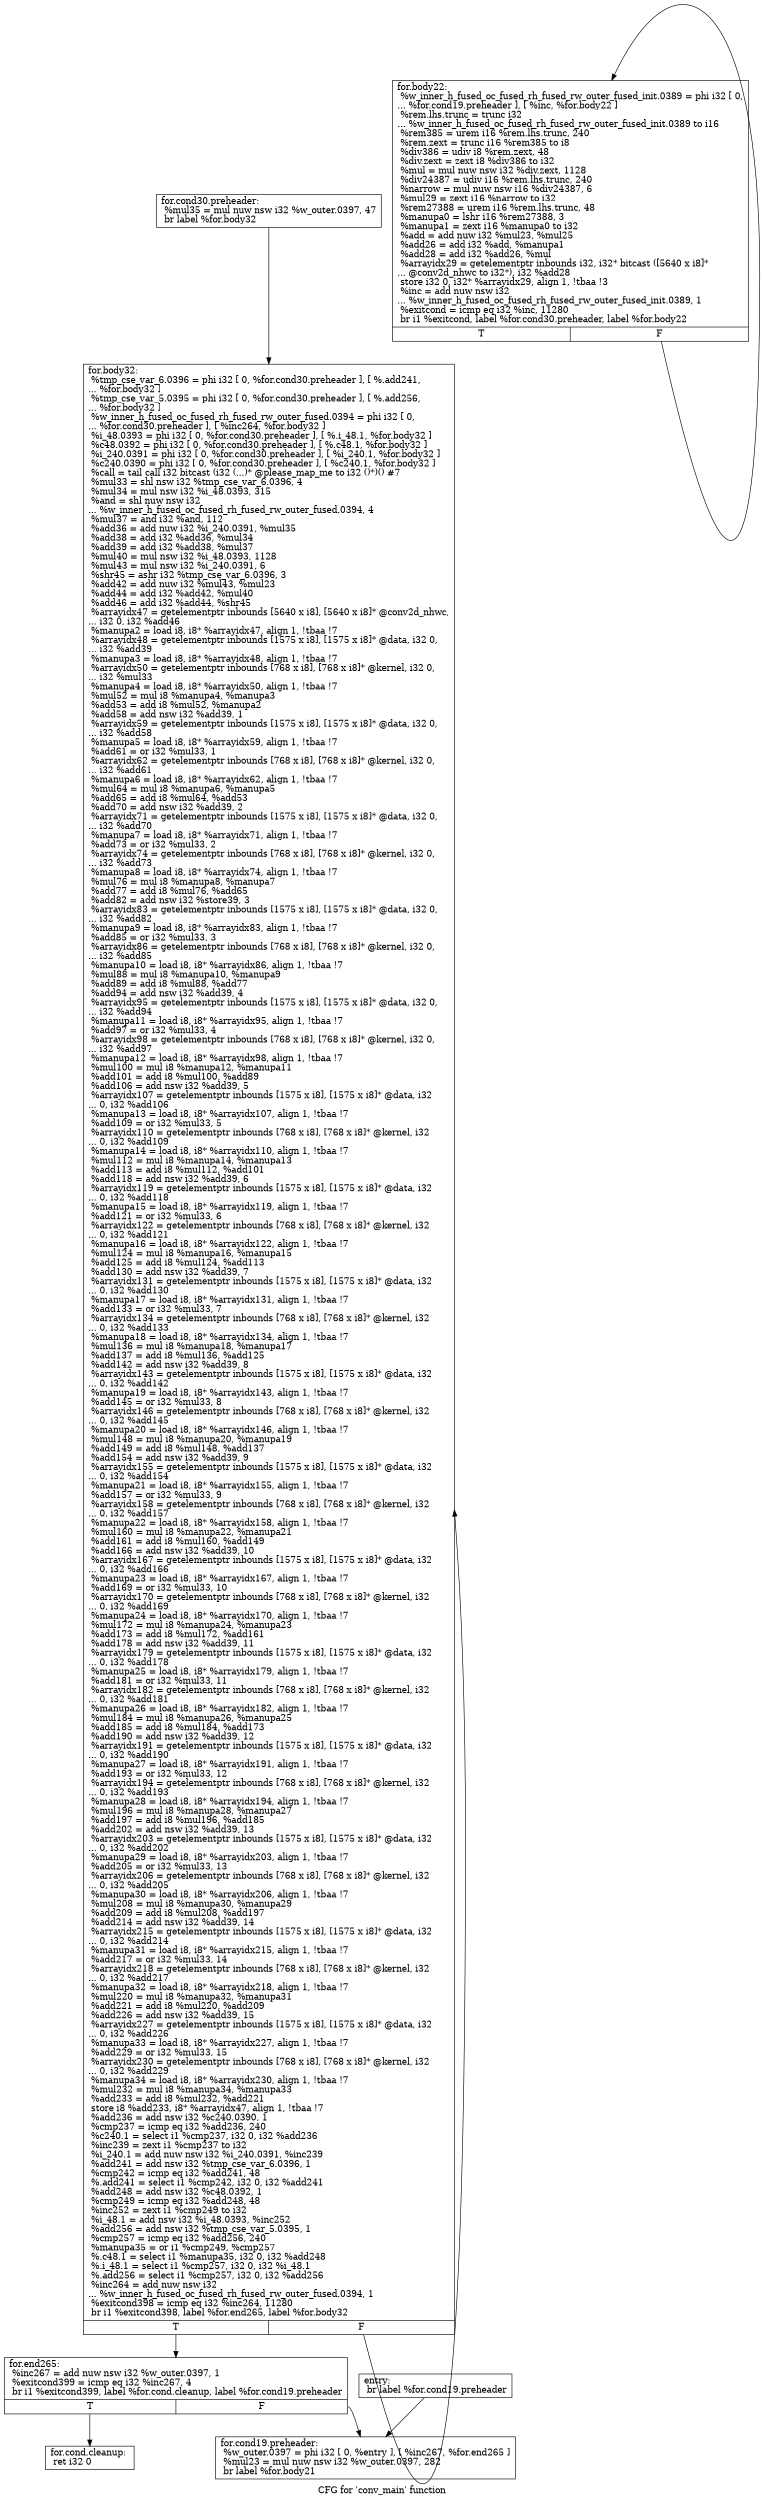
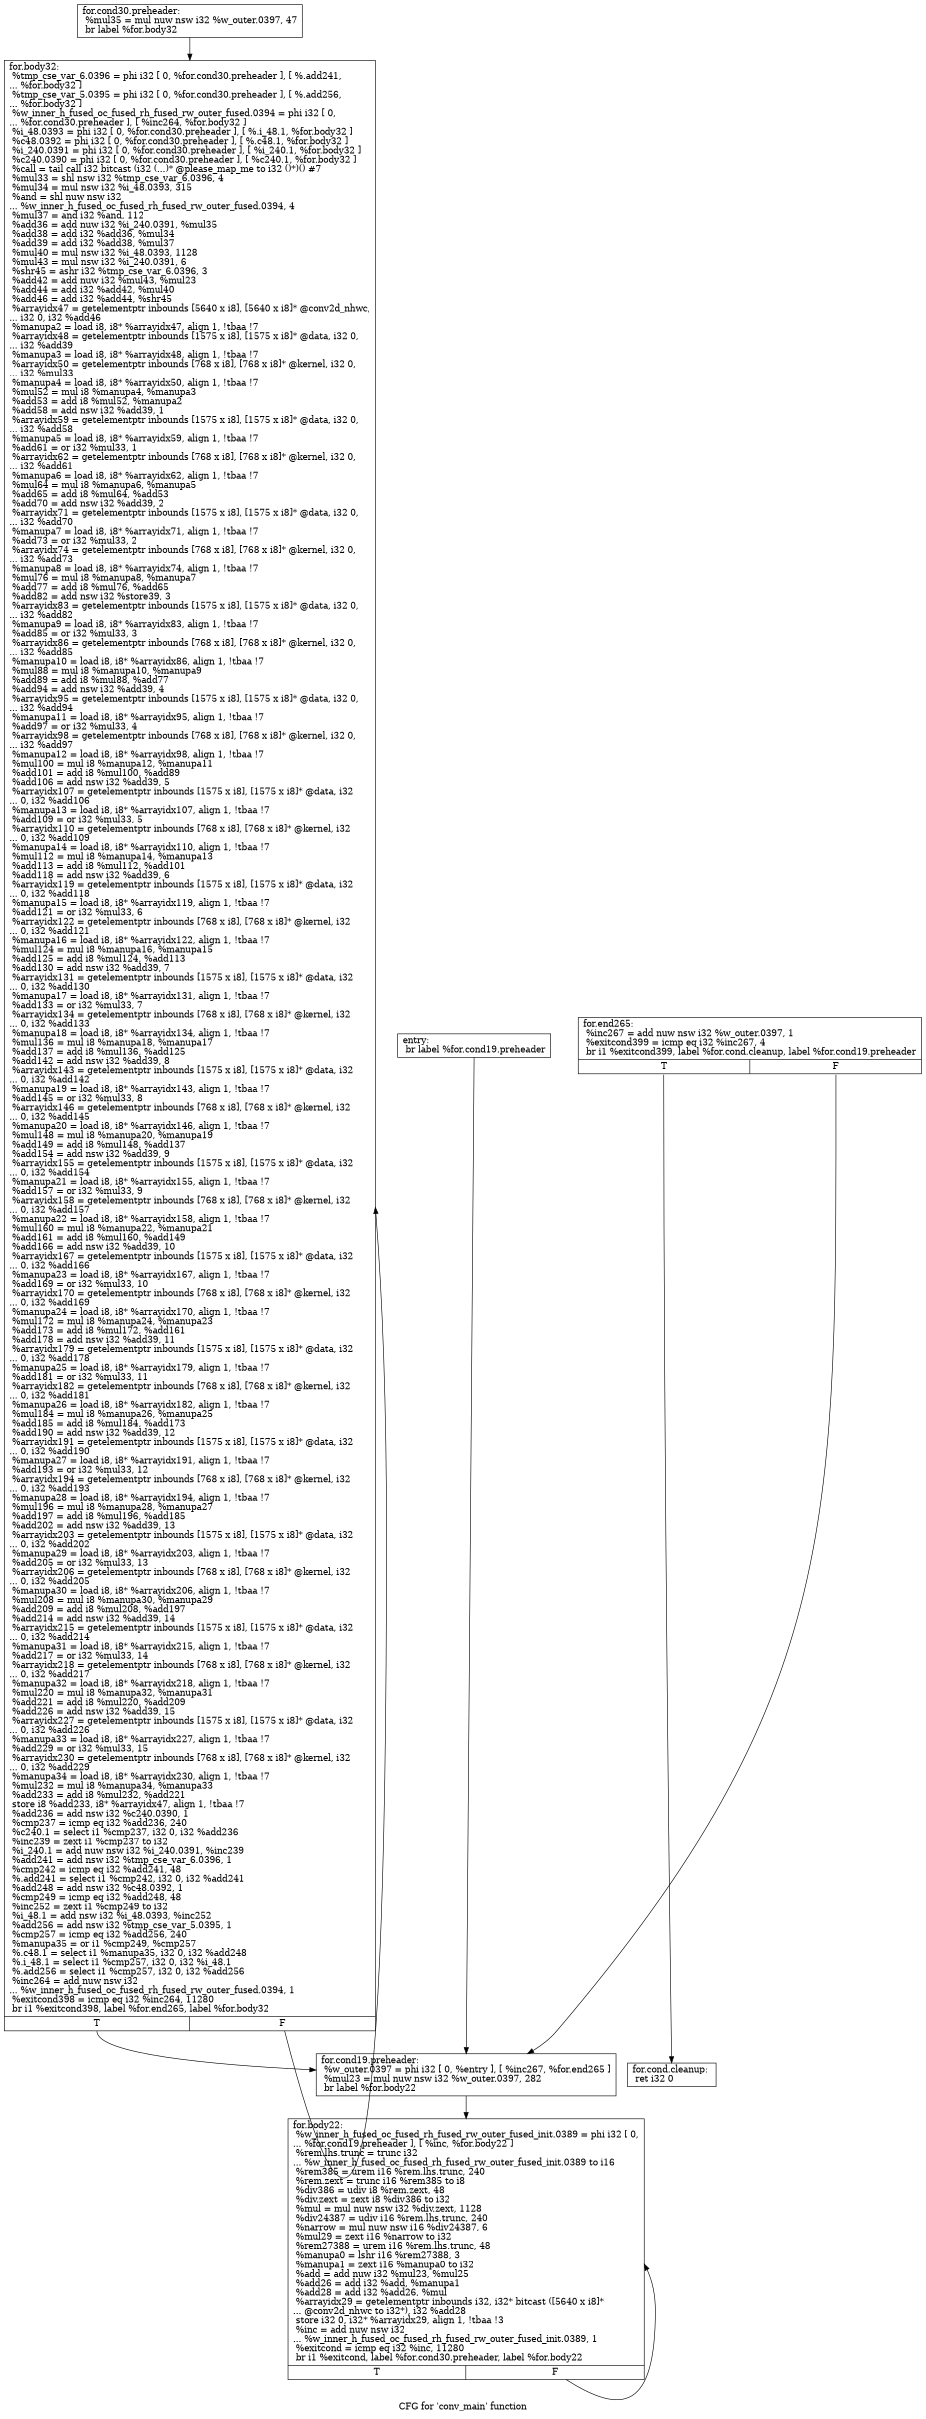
none -> (466, 2104)
(176, 2343) -> (200, 2061)
(268, 2472) -> (369, 2088)
